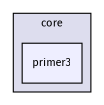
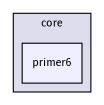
(52, 63) -> (52, 63)
